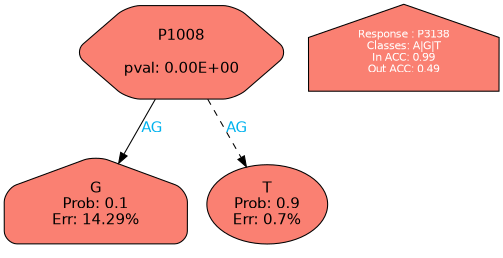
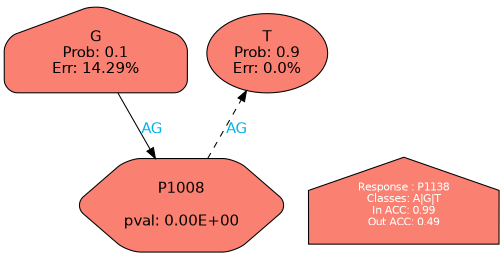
(404, 52) -> (404, 205)
(140, 127) -> (134, 121)
(267, 204) -> (267, 53)
